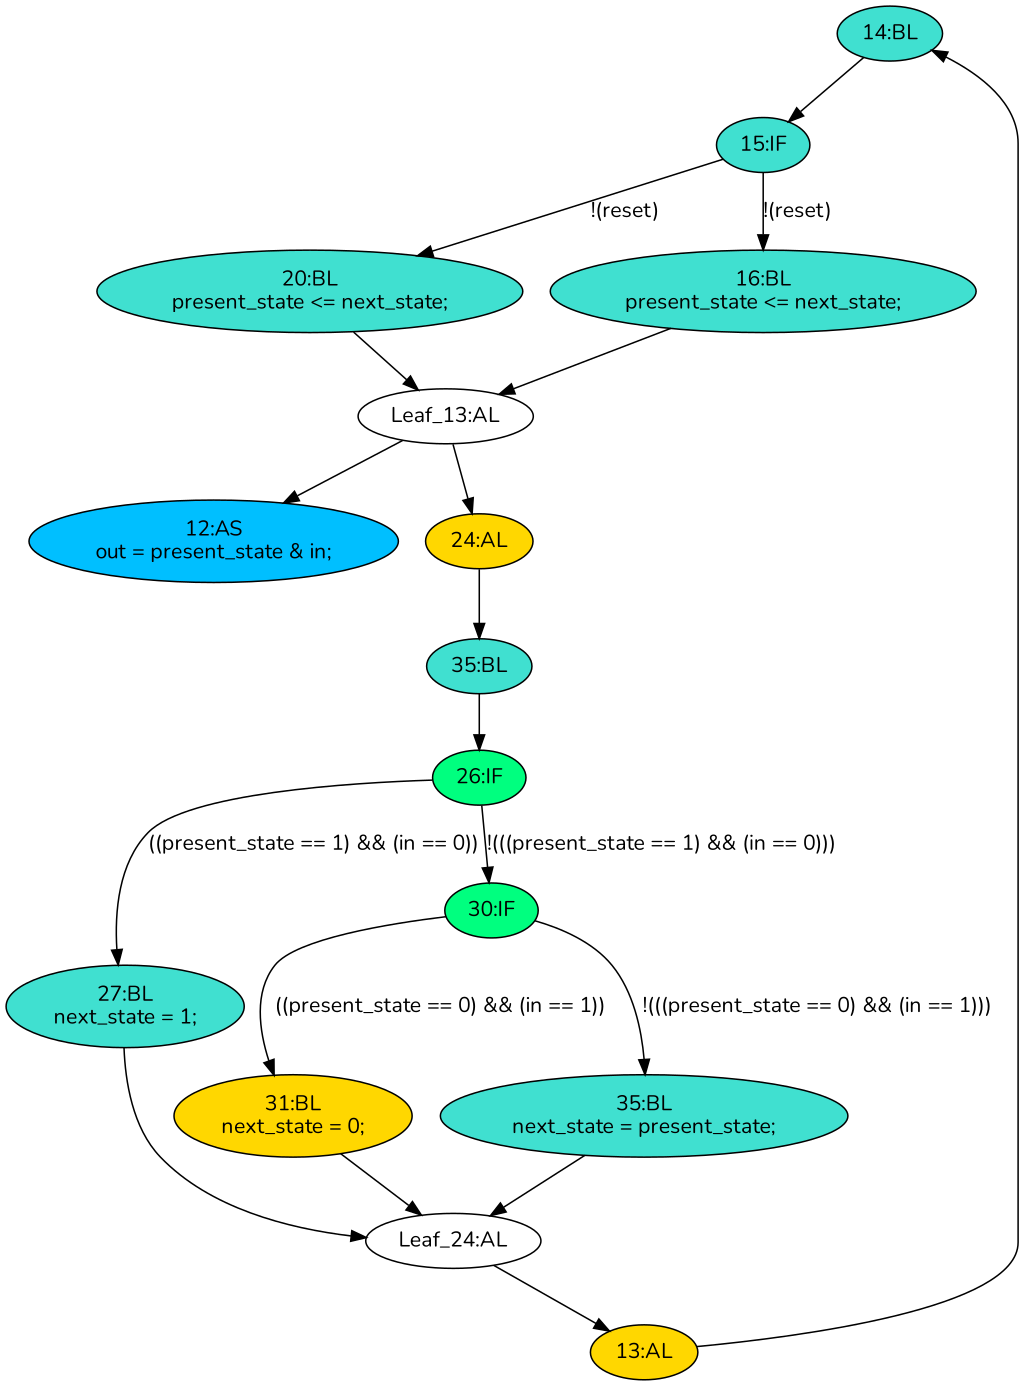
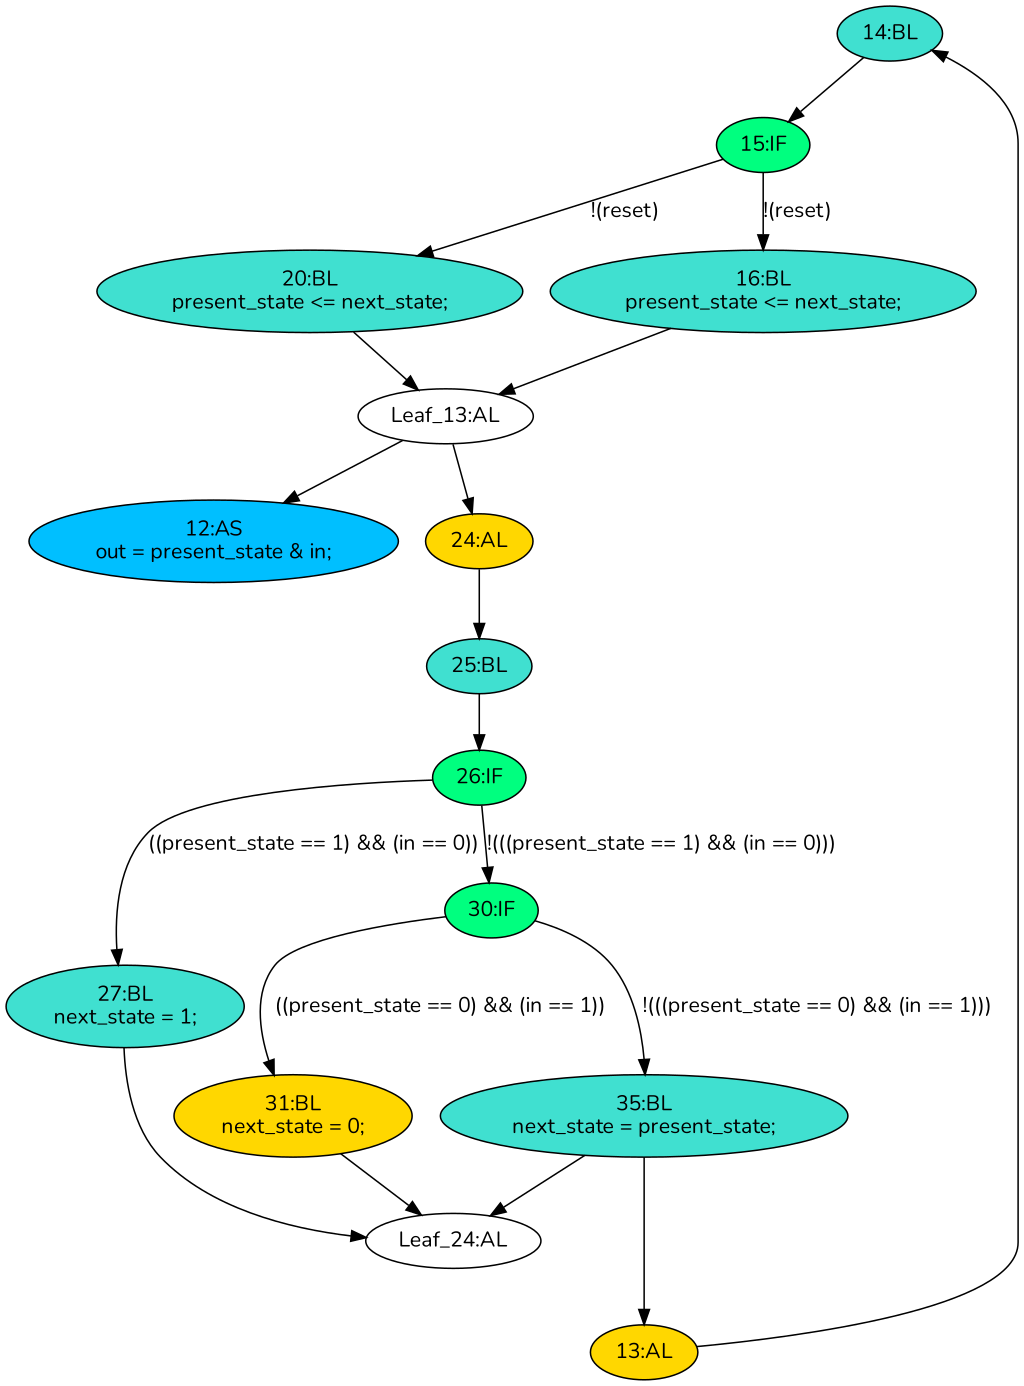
(763, 145) -> (763, 145)
(479, 666) -> (479, 666)
(545, 1294) -> (644, 1233)
